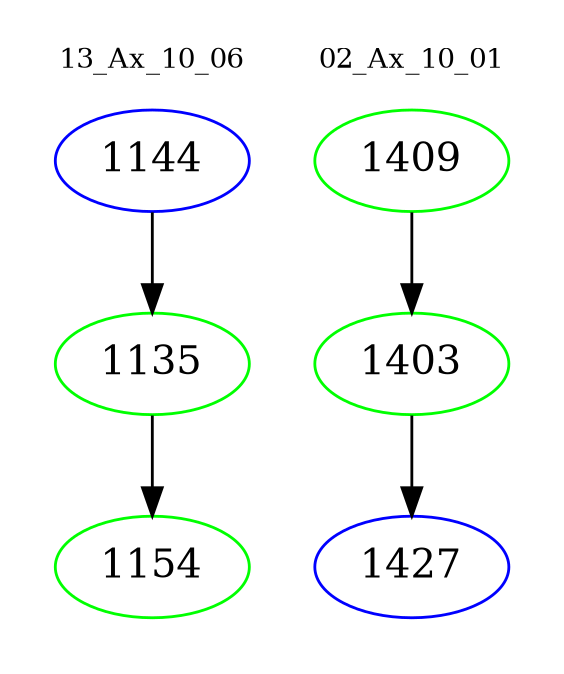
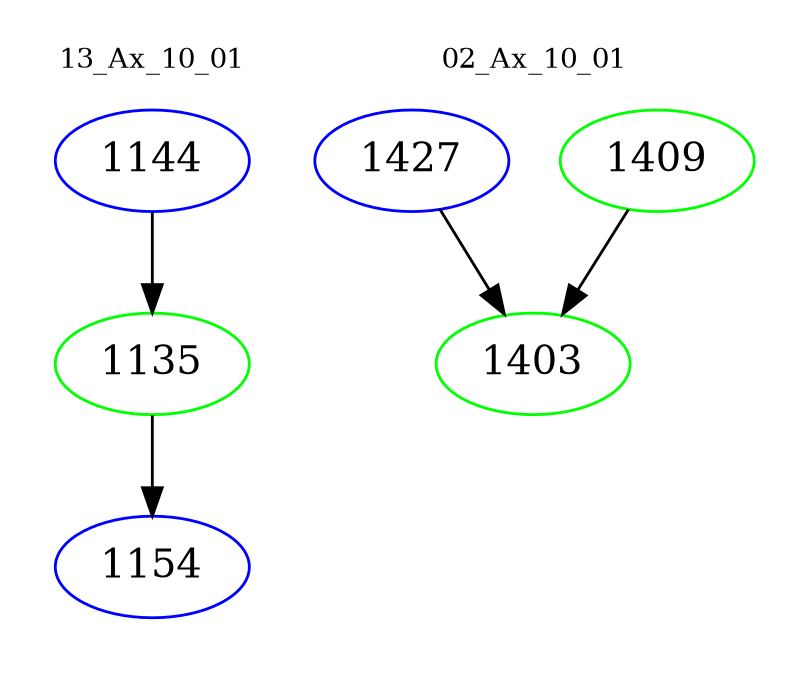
(152, 61) -> (152, 61)
(412, 452) -> (465, 250)
(152, 567) -> (152, 567)
